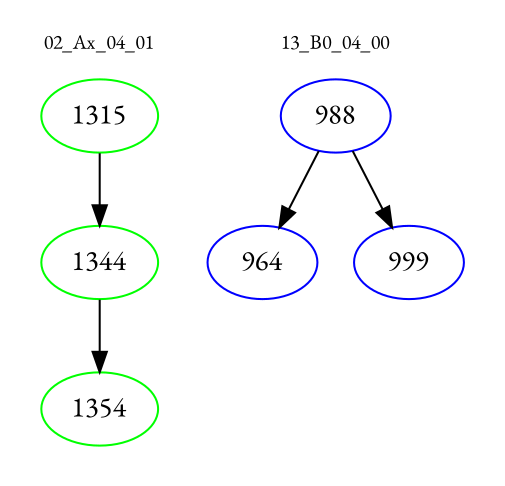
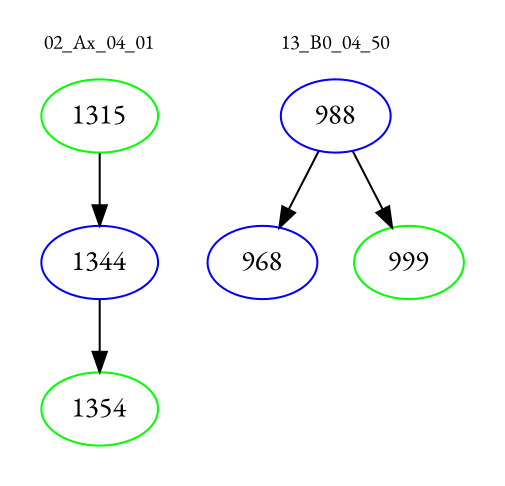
(336, 44) -> (336, 44)
(100, 262) -> (100, 262)
(262, 262) -> (262, 262)
(409, 262) -> (409, 262)
